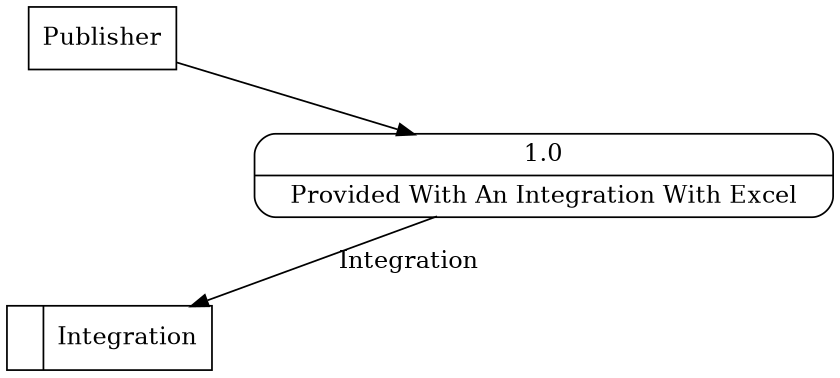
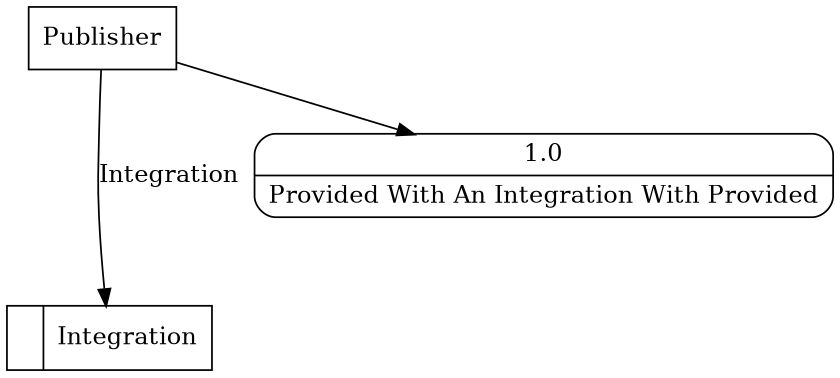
(544, 195) -> (544, 195)
(322, 258) -> (98, 179)
